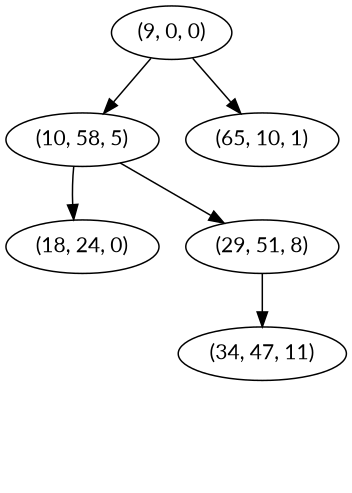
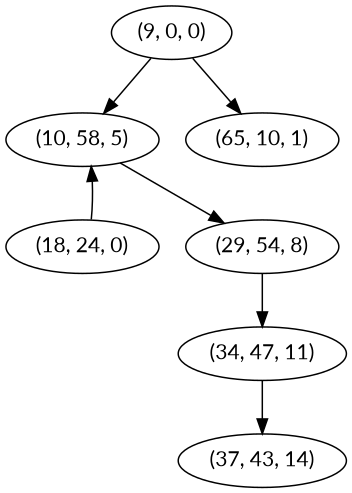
(73, 185) -> (92, 200)
(262, 247) -> (262, 247)
none -> (262, 461)
